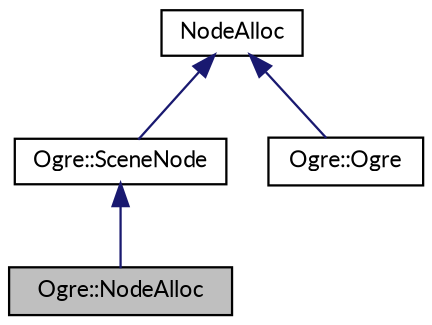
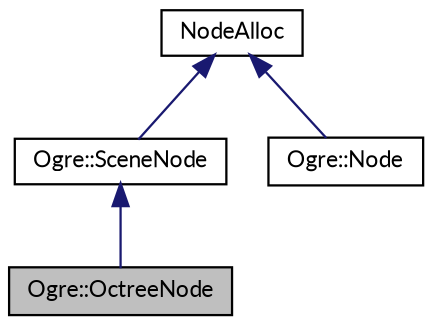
(346, 162) -> (346, 162)
(121, 291) -> (121, 291)
